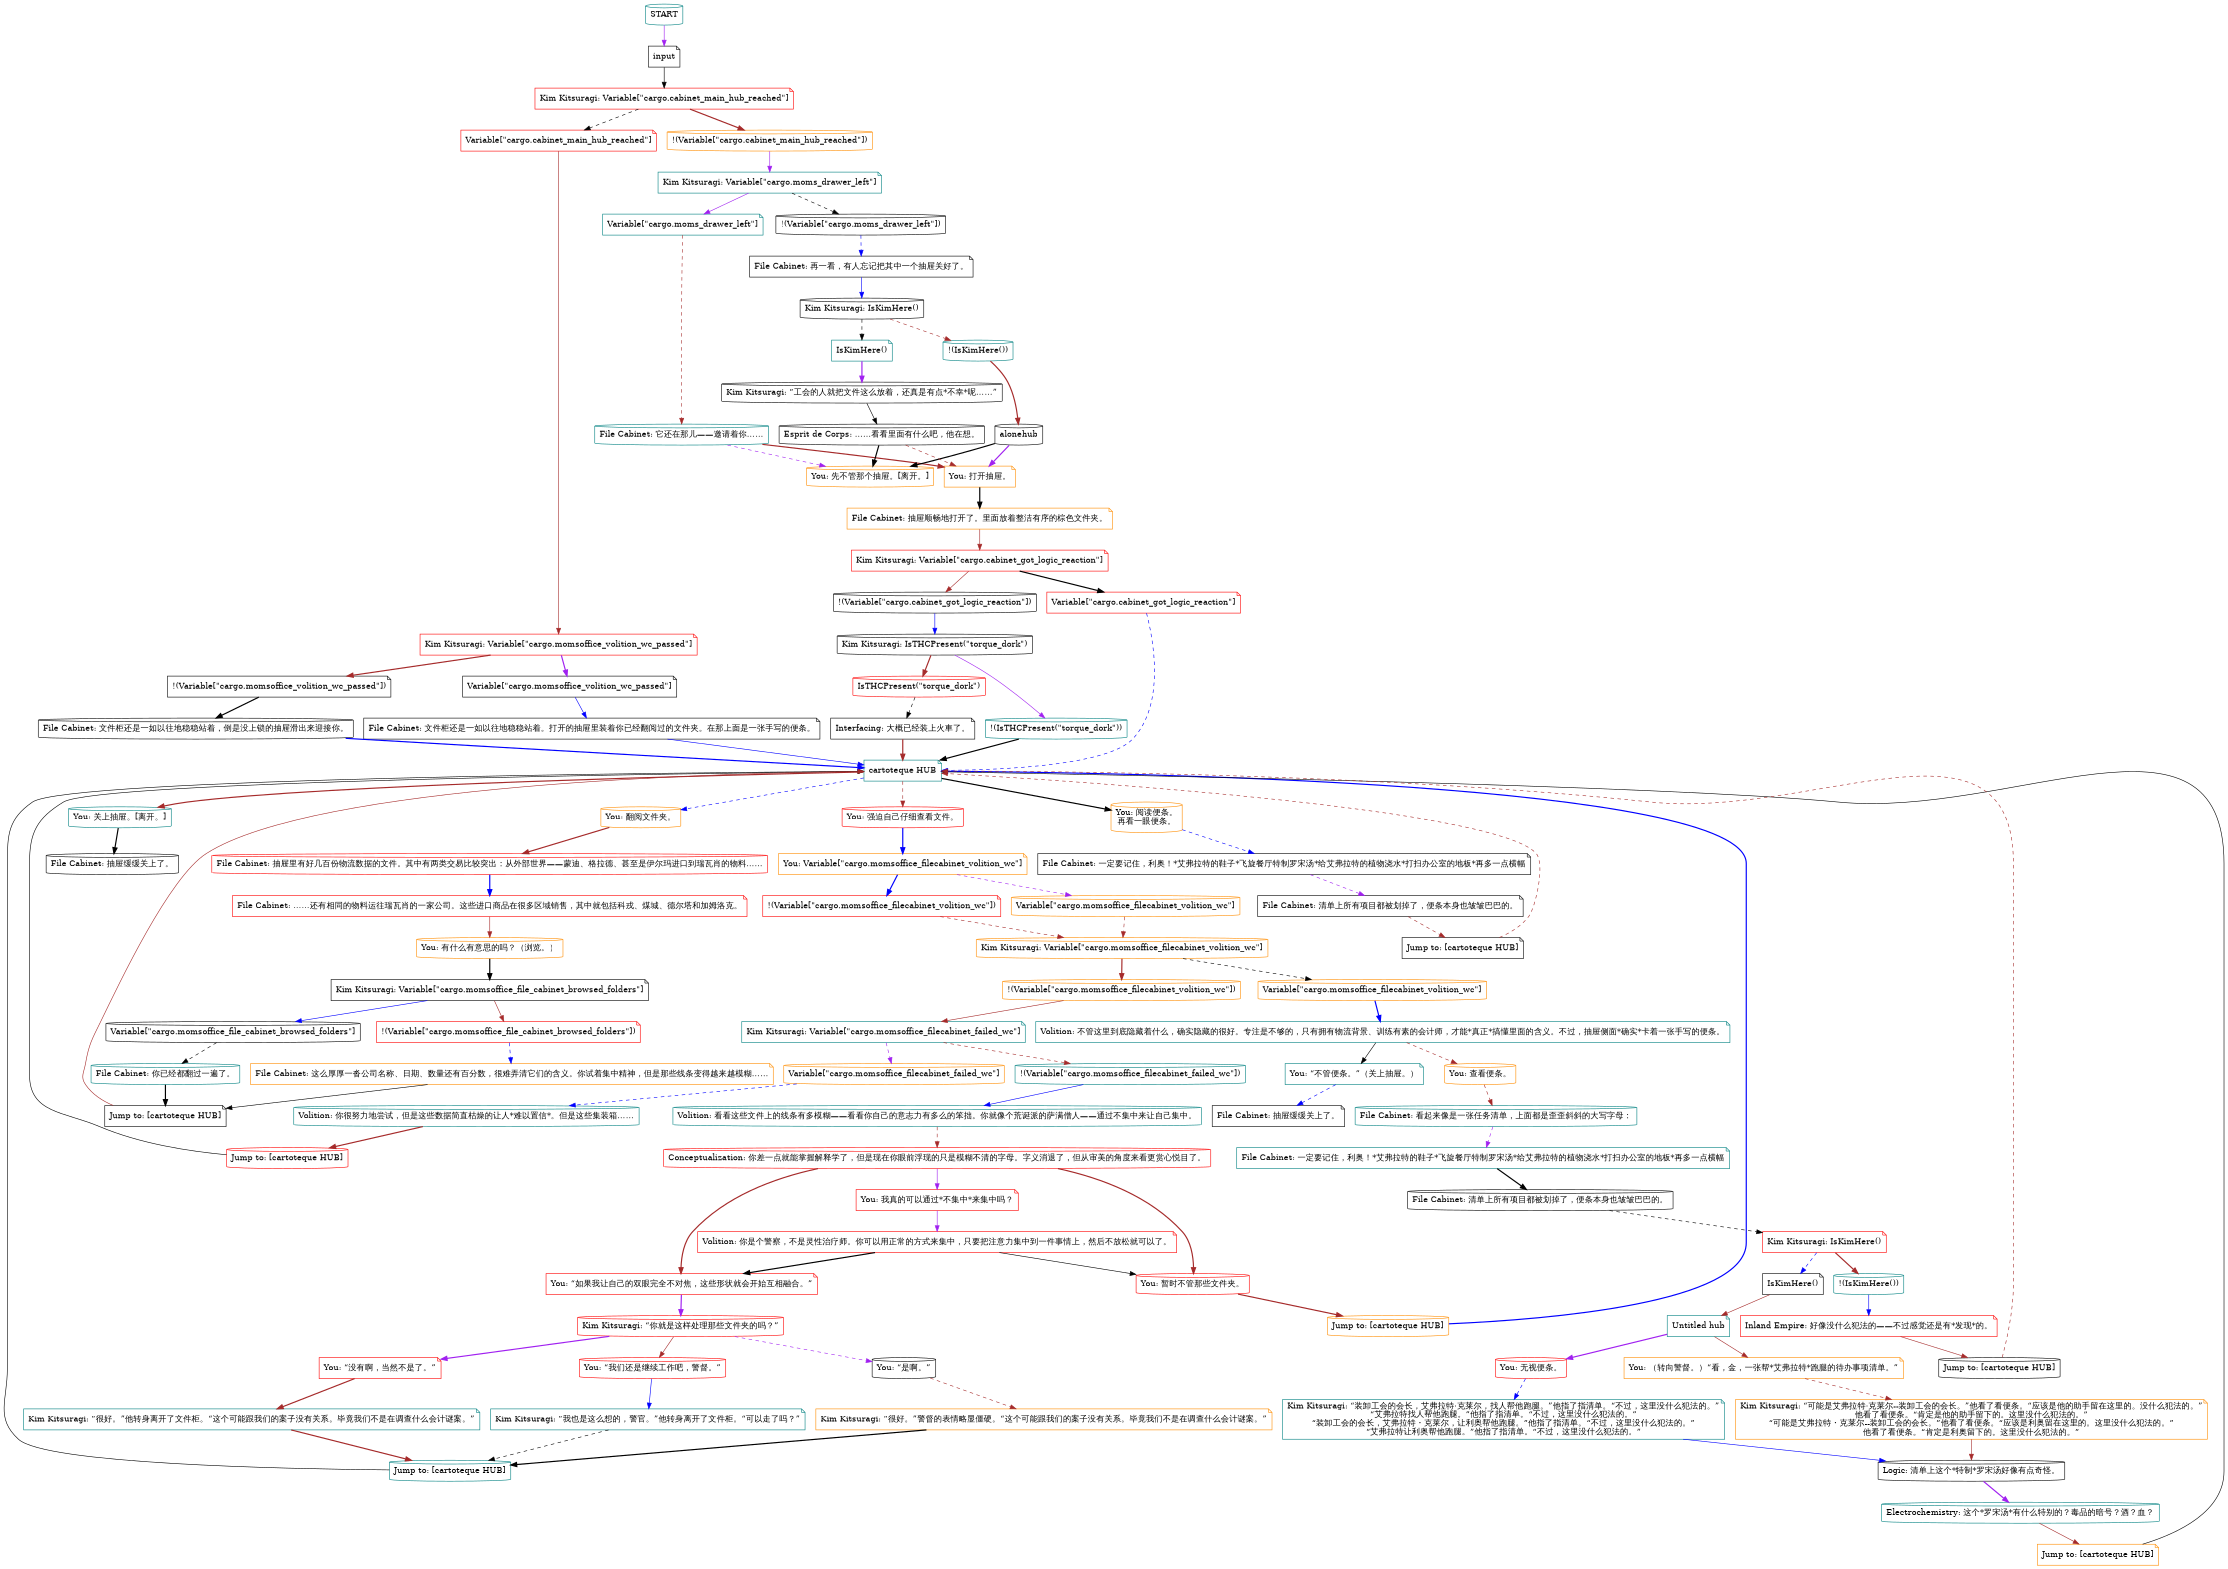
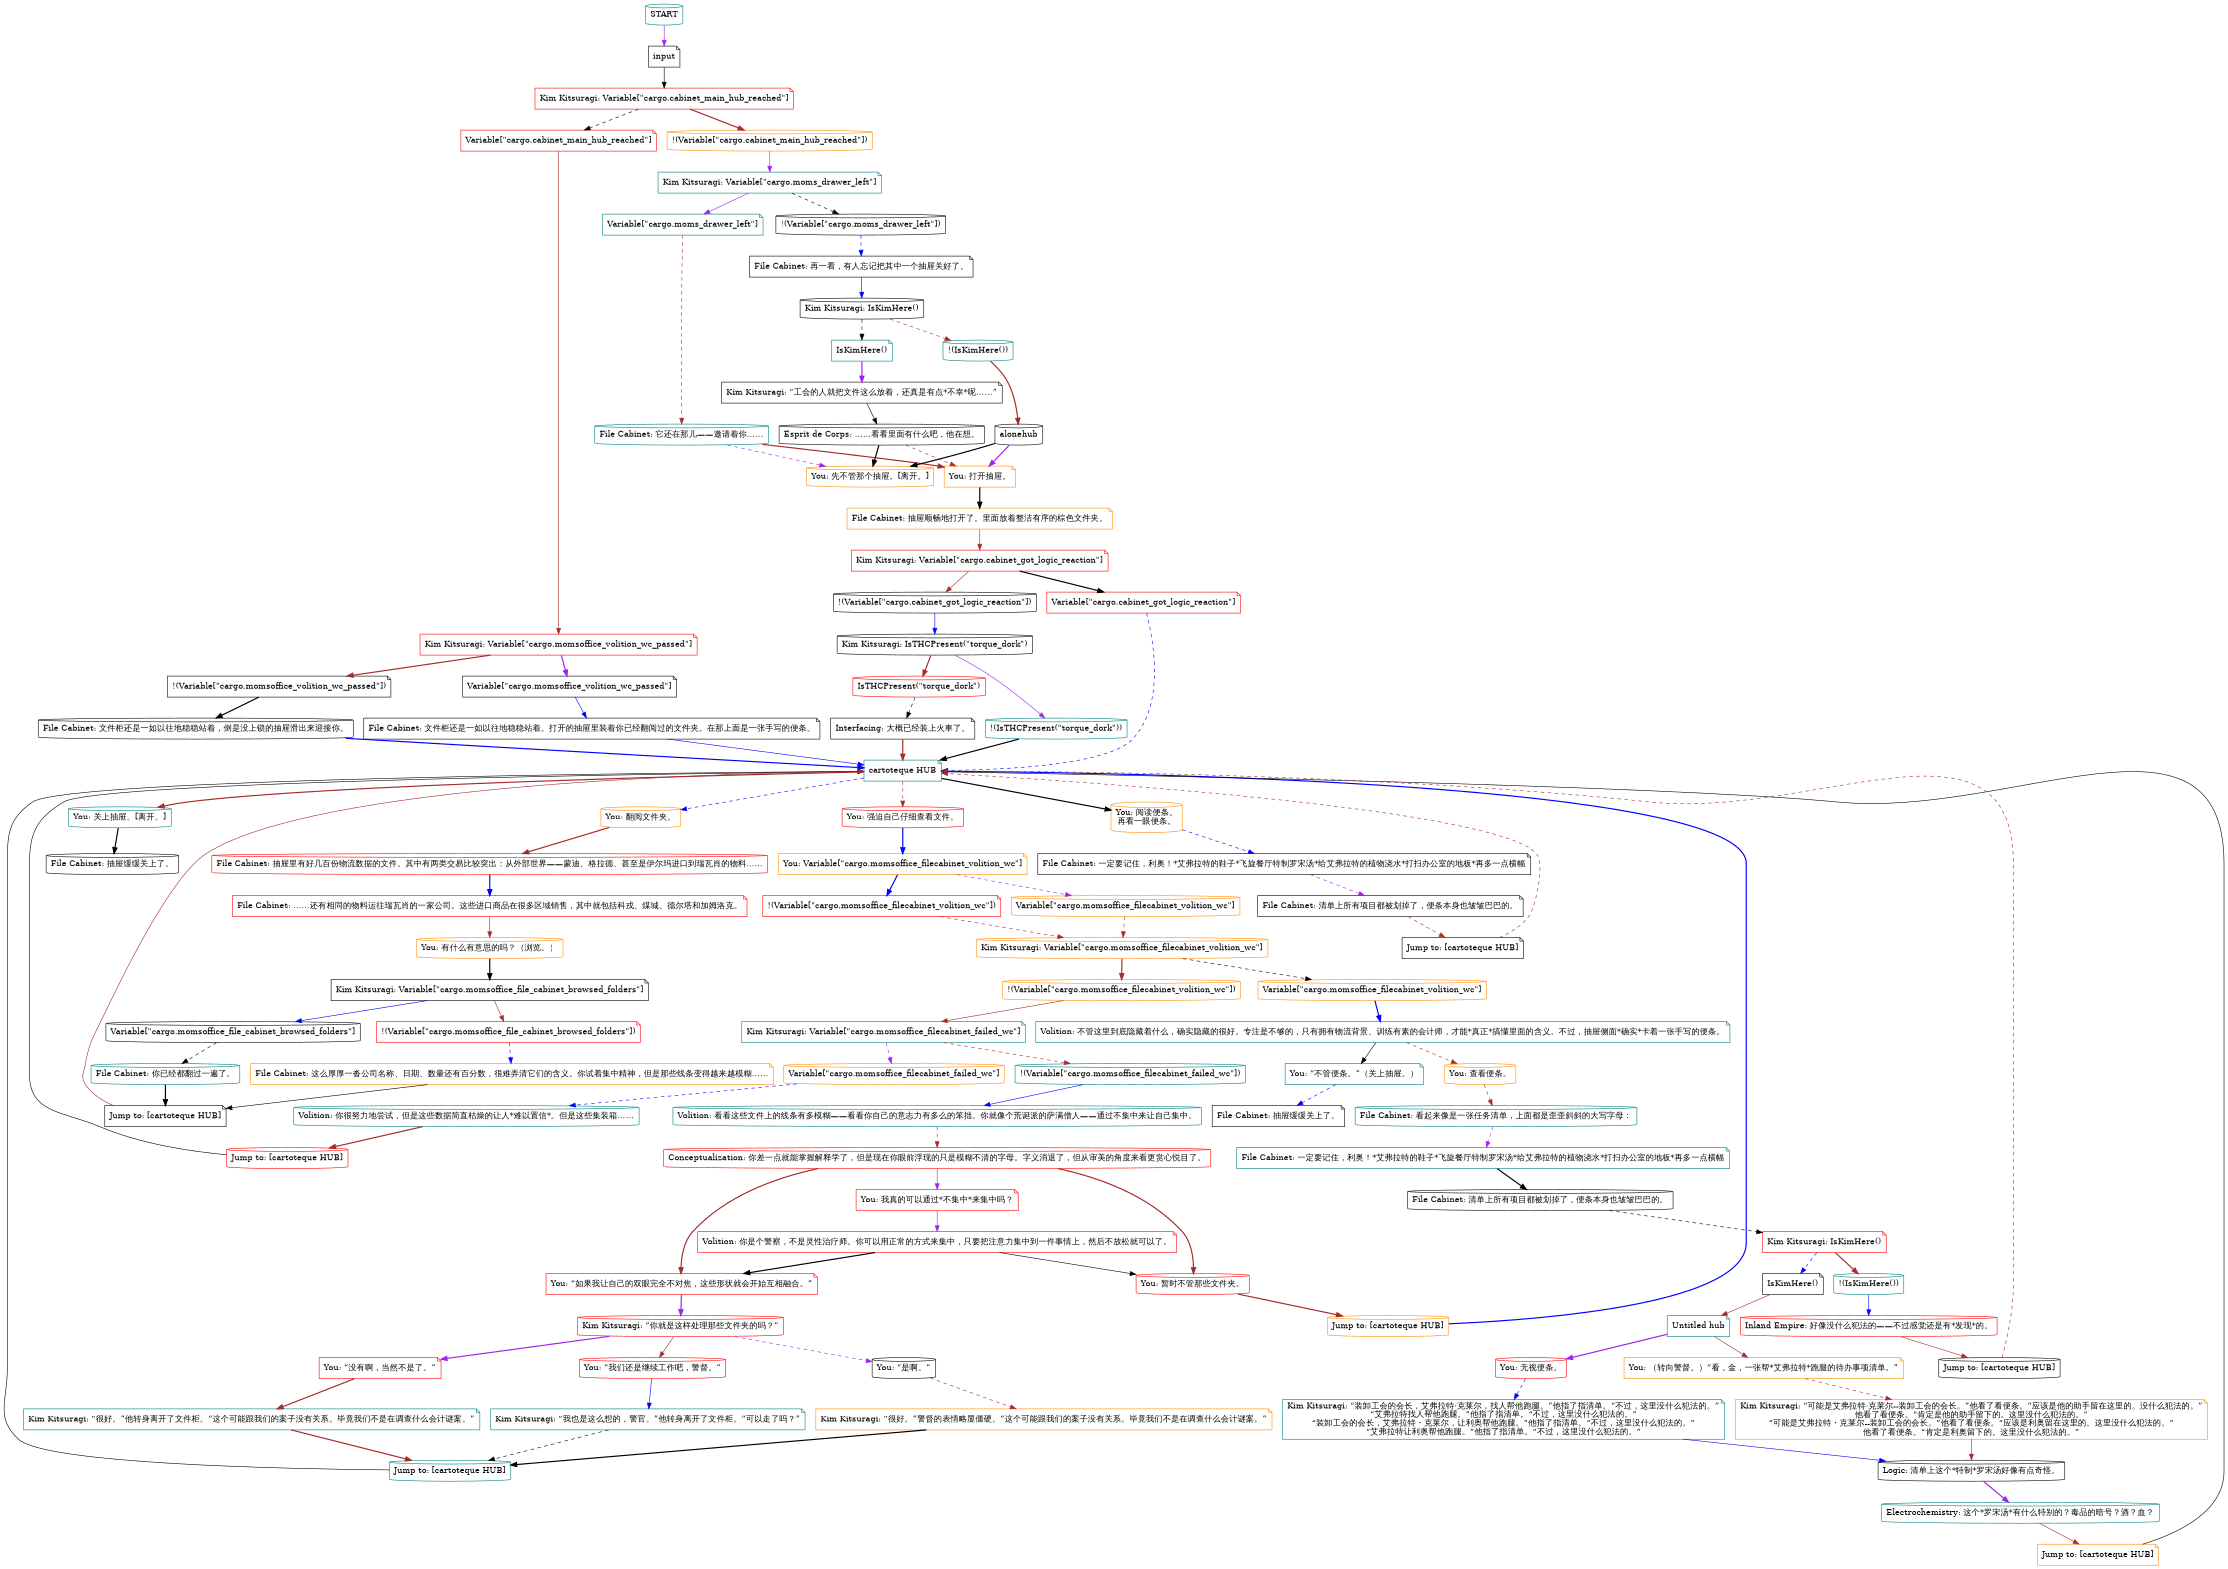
(862, 393) -> (862, 393)
(1869, 1326) -> (1869, 1326)
